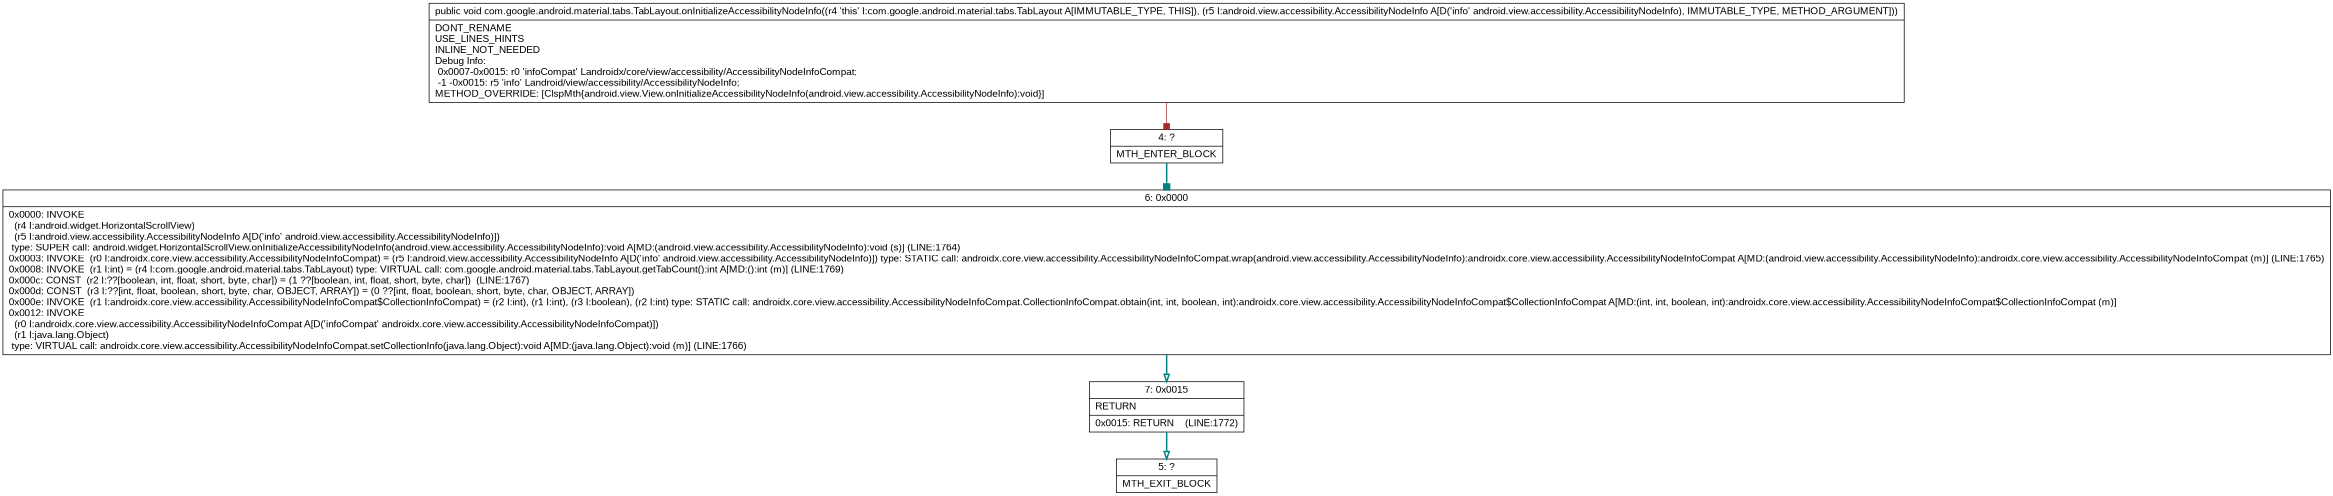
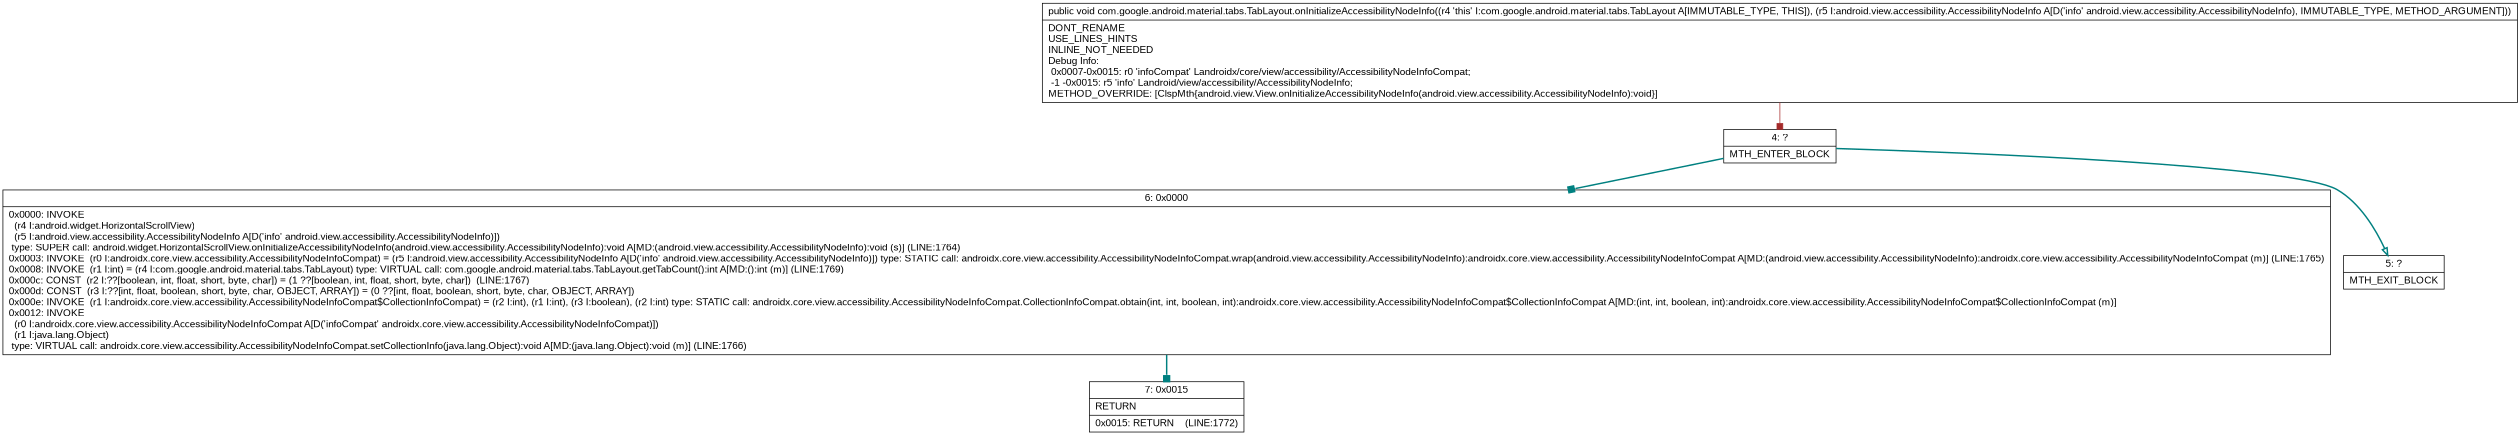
(1167, 365) -> (1167, 365)
(1167, 442) -> (2126, 162)
